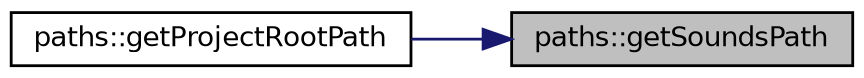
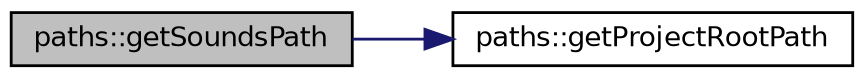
(447, 39) -> (389, 39)
